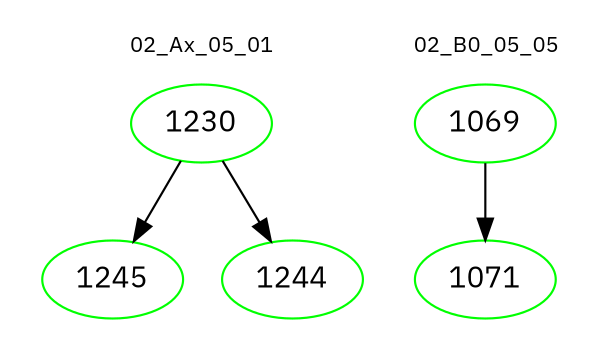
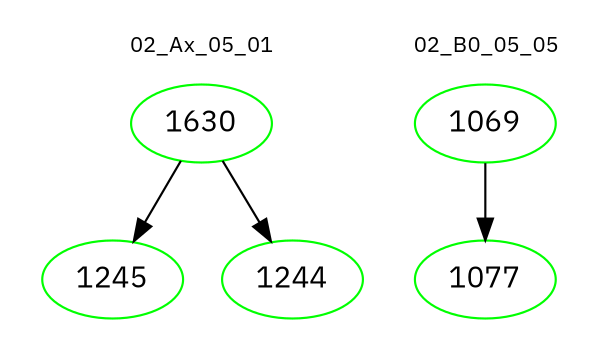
(202, 123) -> (202, 123)
(485, 280) -> (485, 280)
